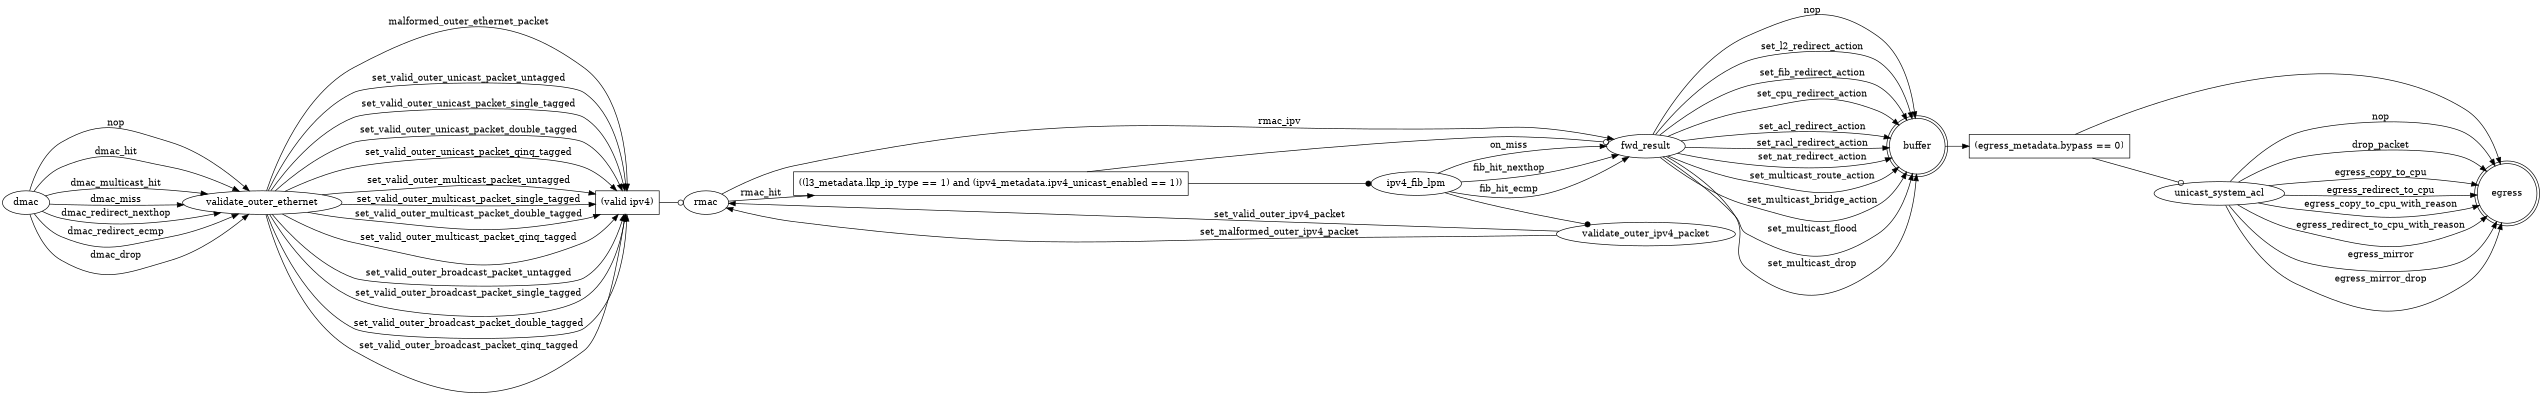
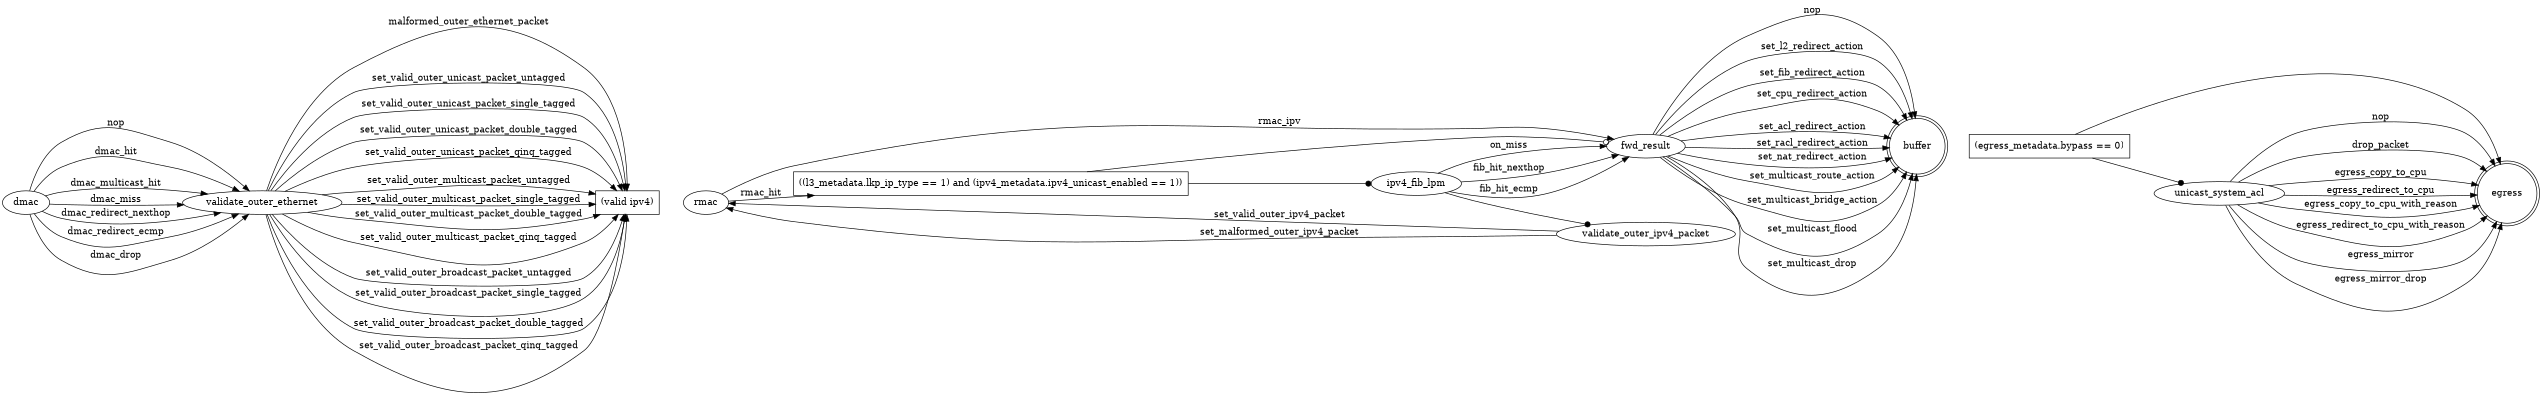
(1954, 146) -> none
(2135, 170) -> (2135, 170)
(669, 203) -> none
